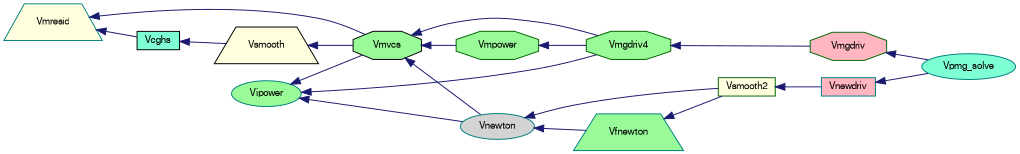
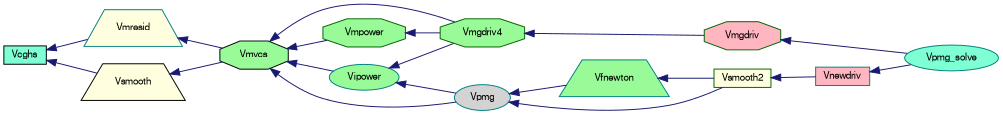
(121, 34) -> (72, 43)
(331, 68) -> (315, 67)
(497, 126) -> (482, 98)
